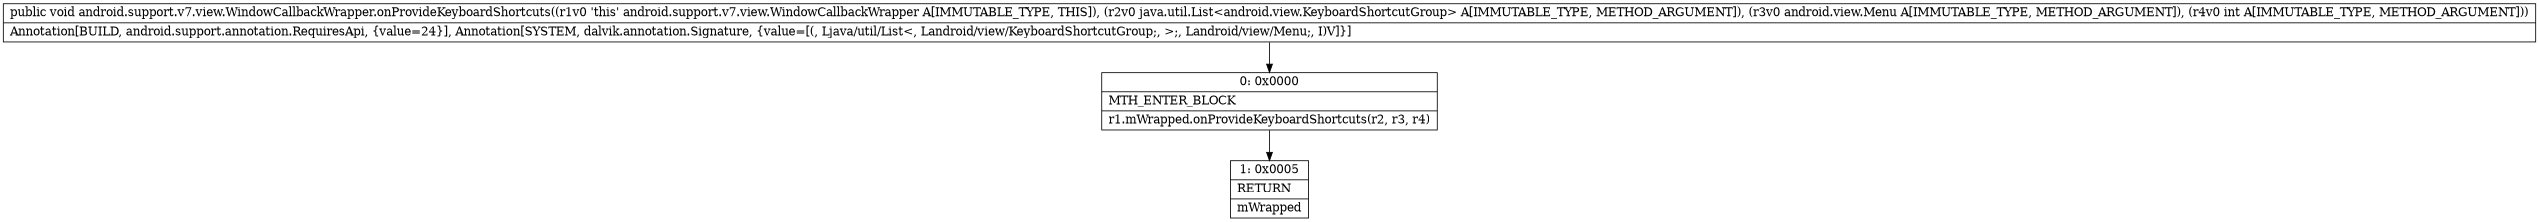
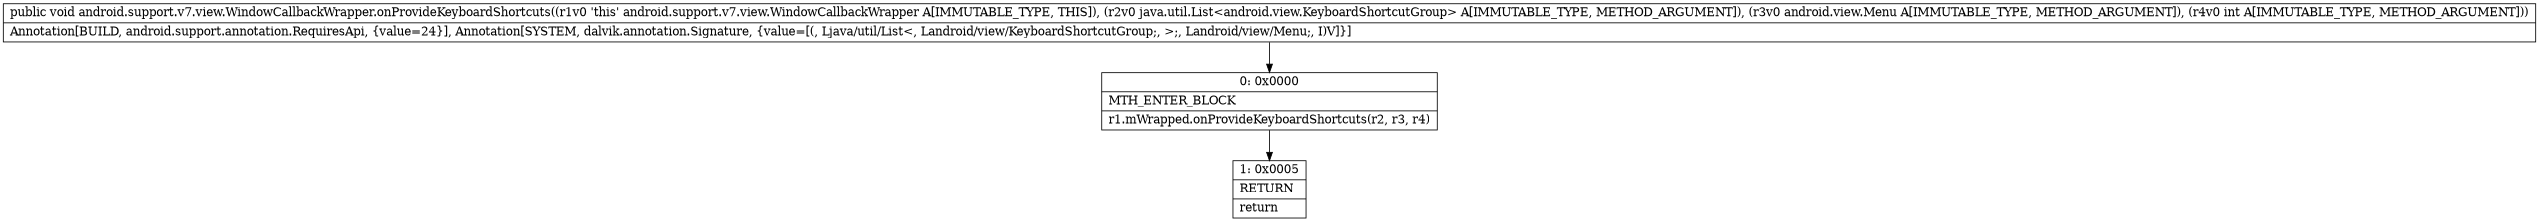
(1270, 208) -> (1259, 208)
